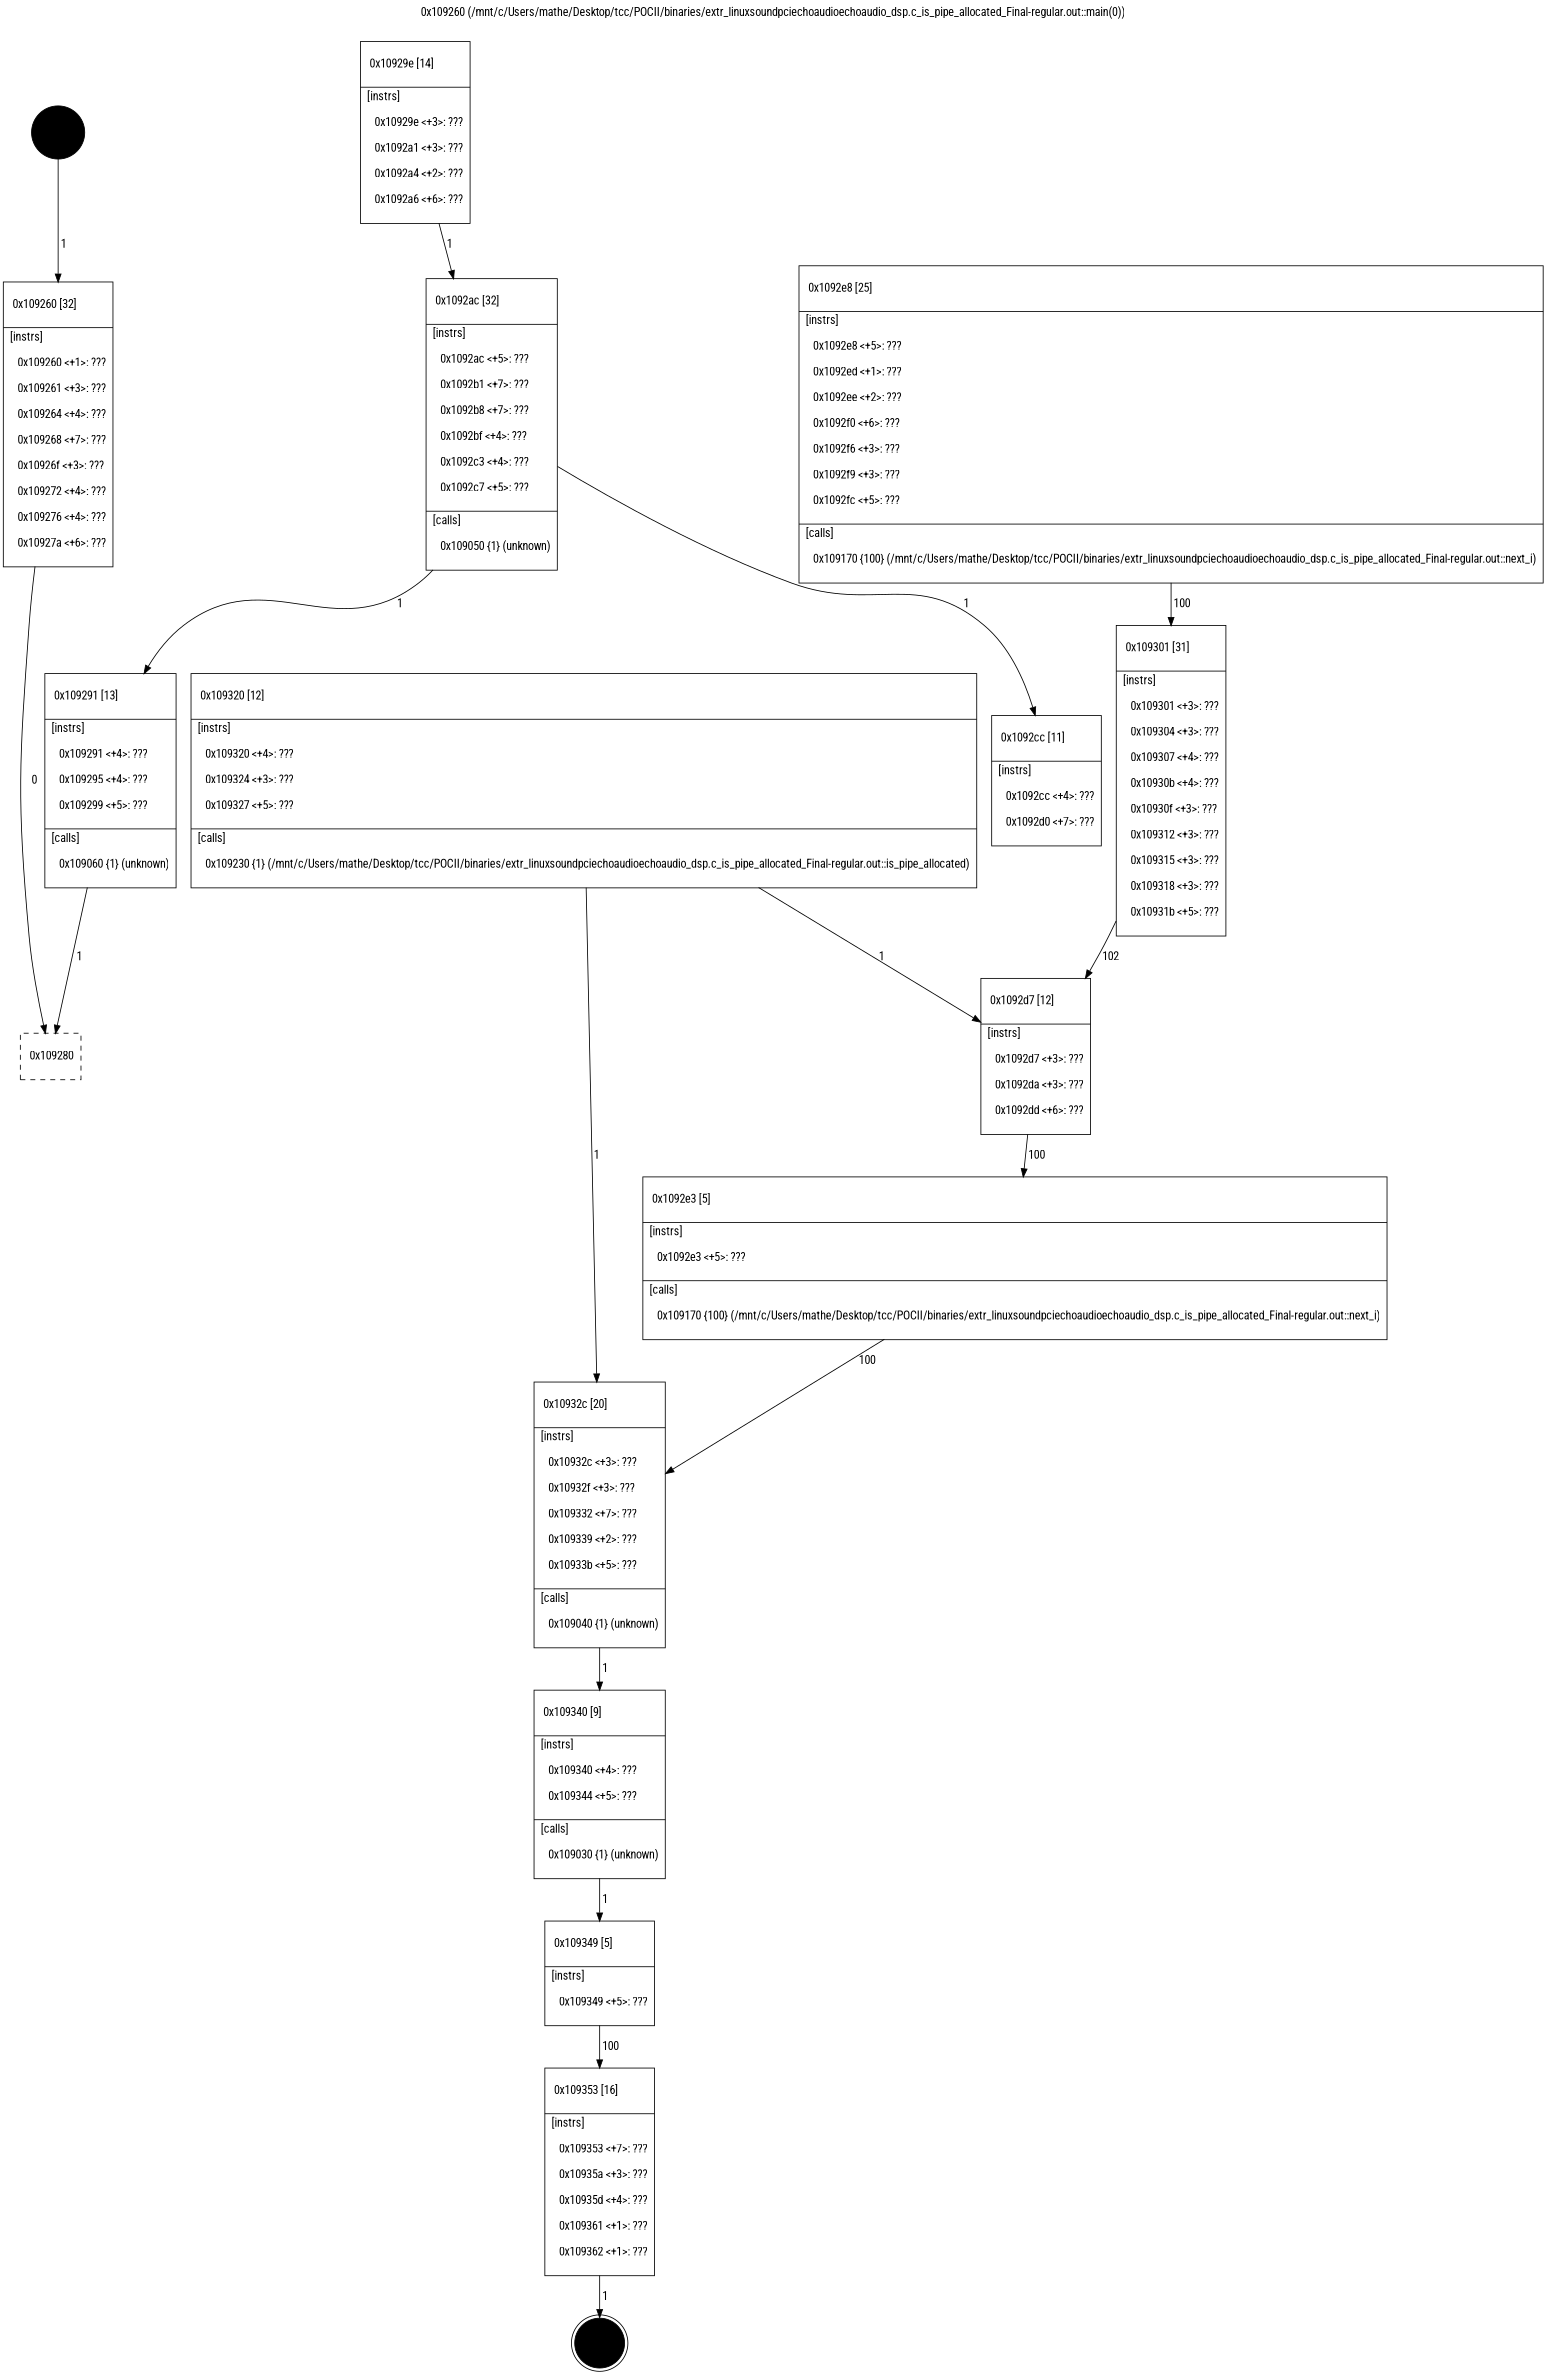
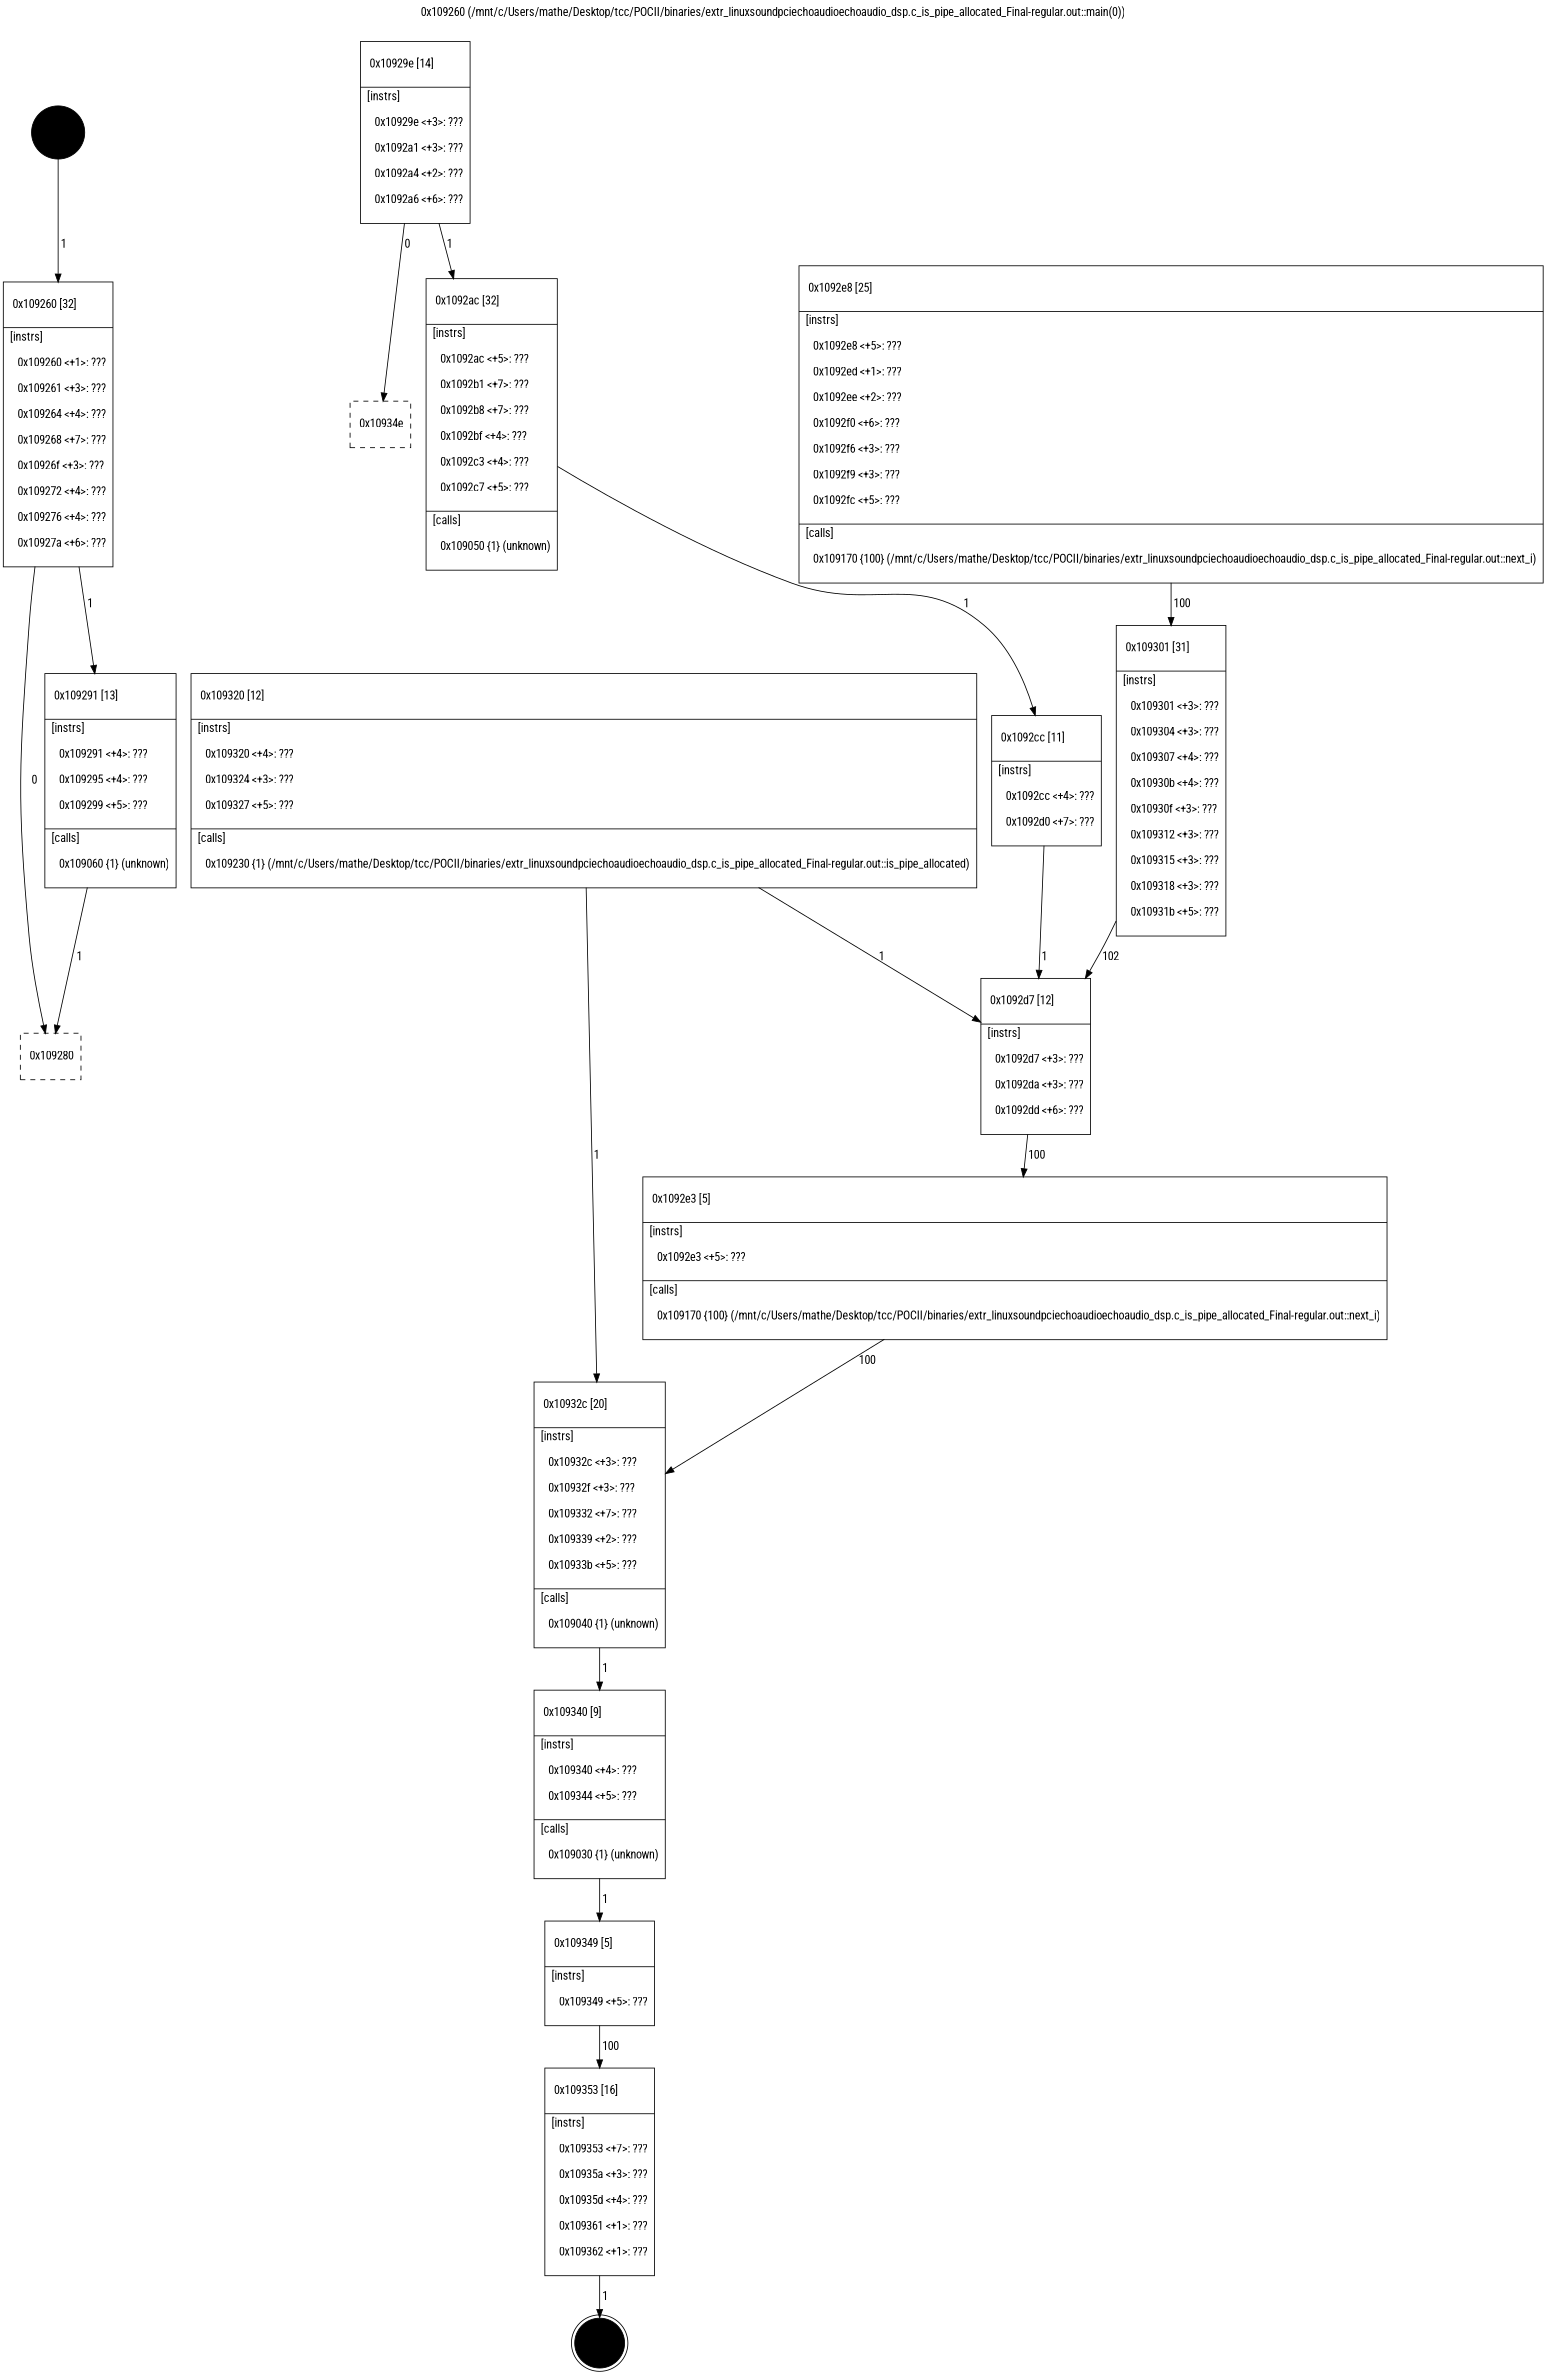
none -> (380, 424)
(284, 602) -> (86, 616)
none -> (1042, 908)
